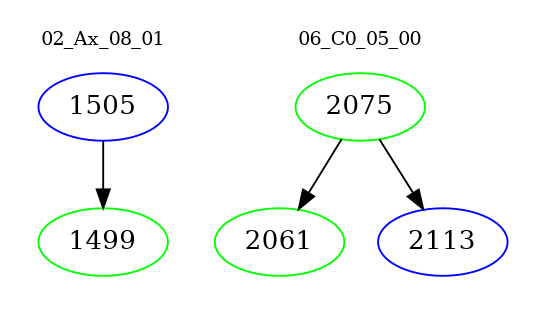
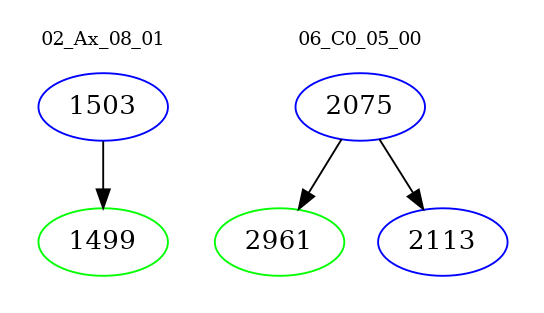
(103, 107) -> (103, 107)
(360, 107) -> (360, 107)
(280, 242) -> (280, 242)
